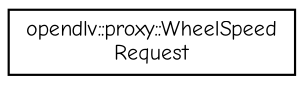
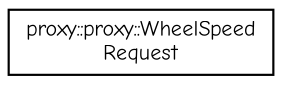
(152, 42) -> (141, 42)
